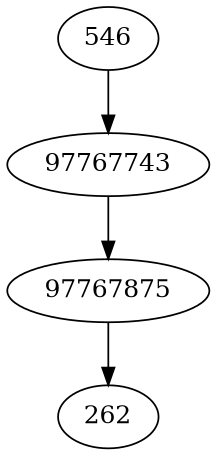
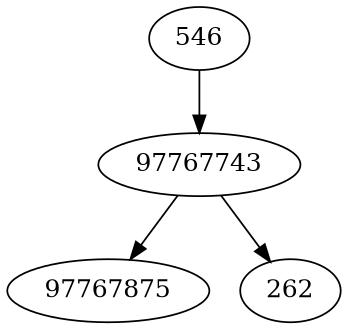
(108, 345) -> (240, 221)
